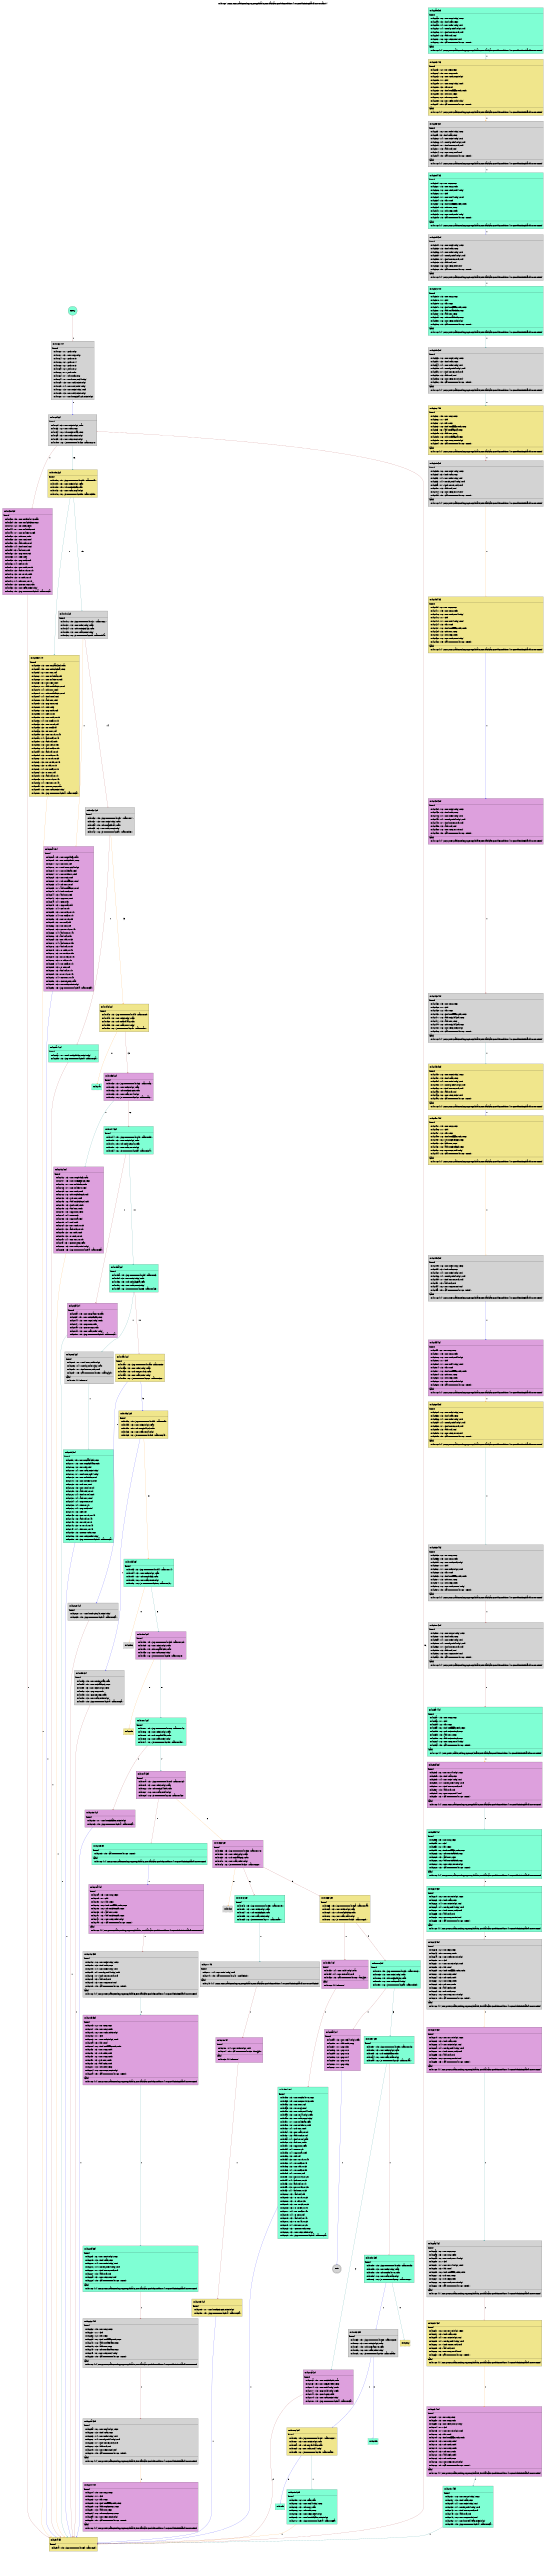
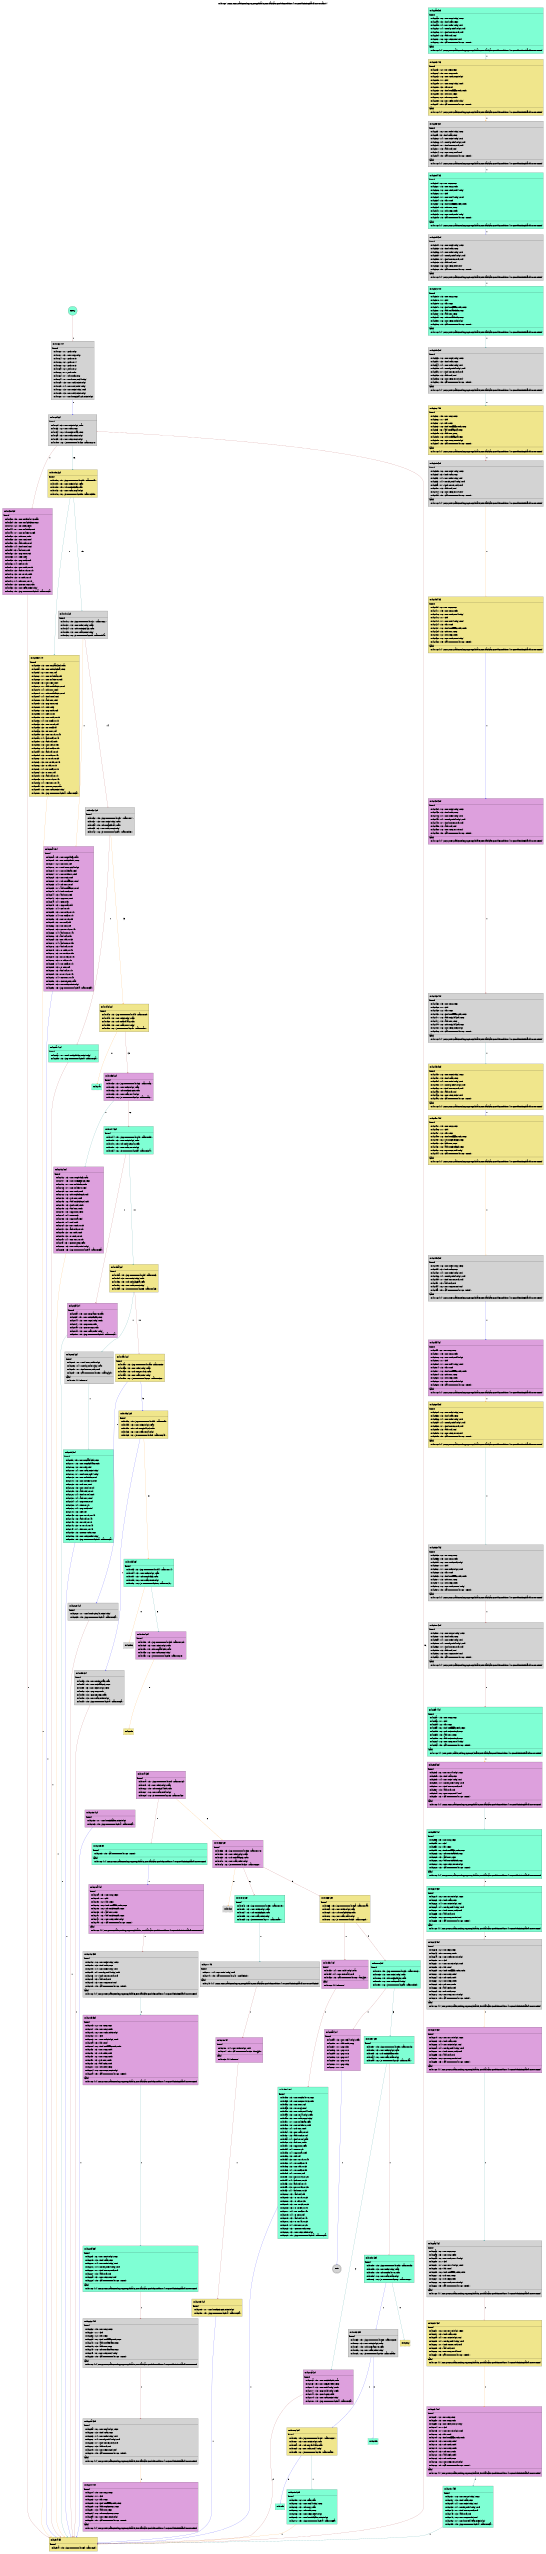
(134, 1278) -> (134, 1278)
(161, 1732) -> none
